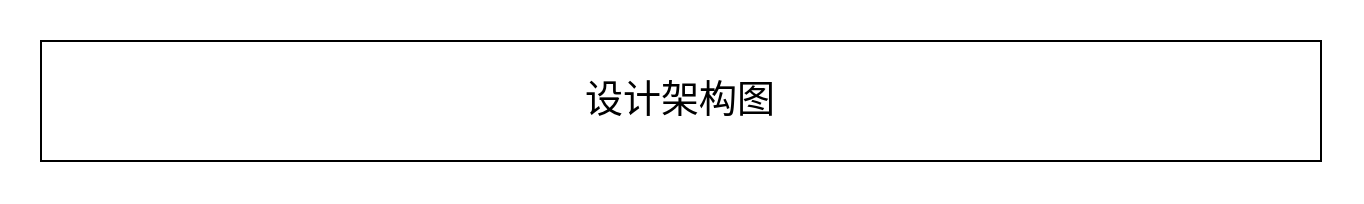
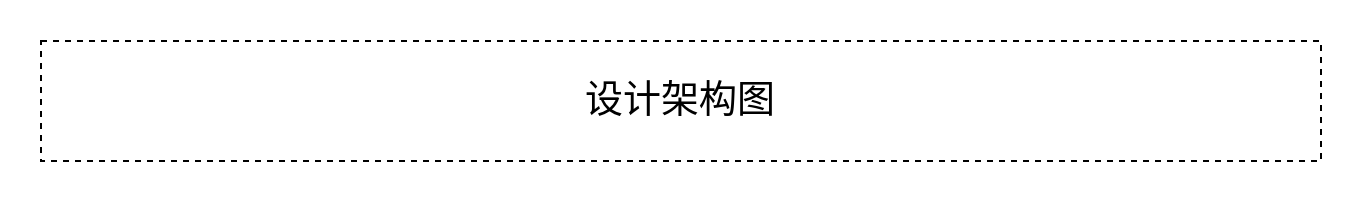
(681, 101) -> (681, 101)
